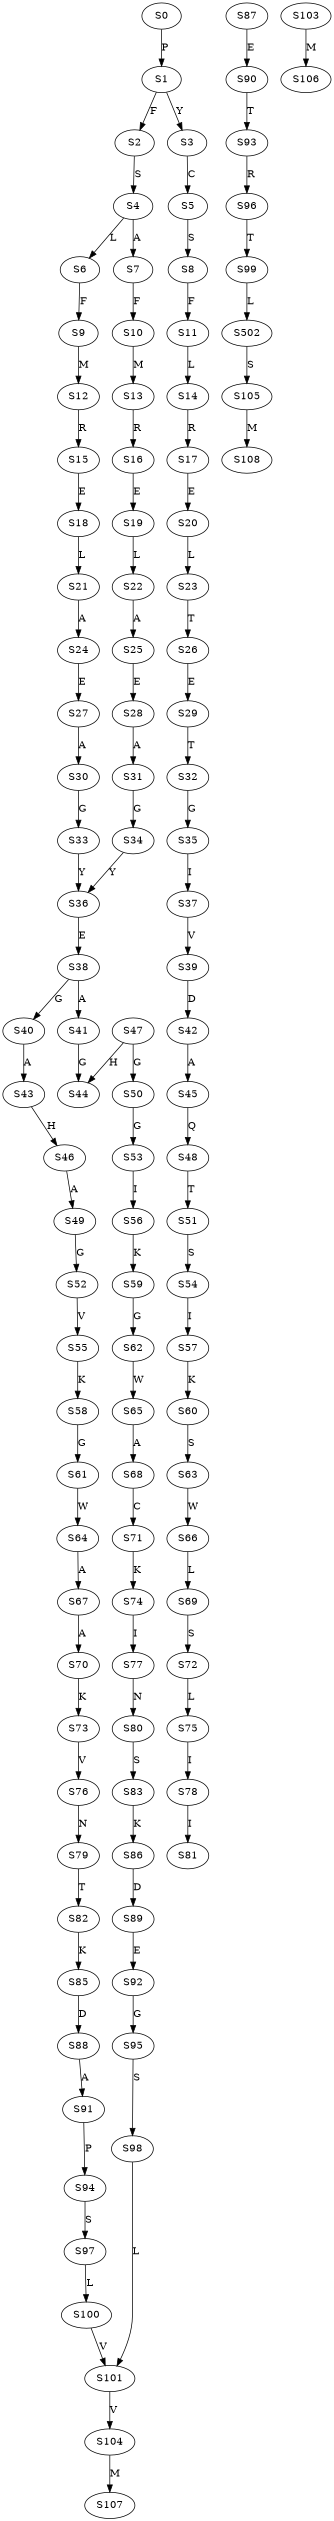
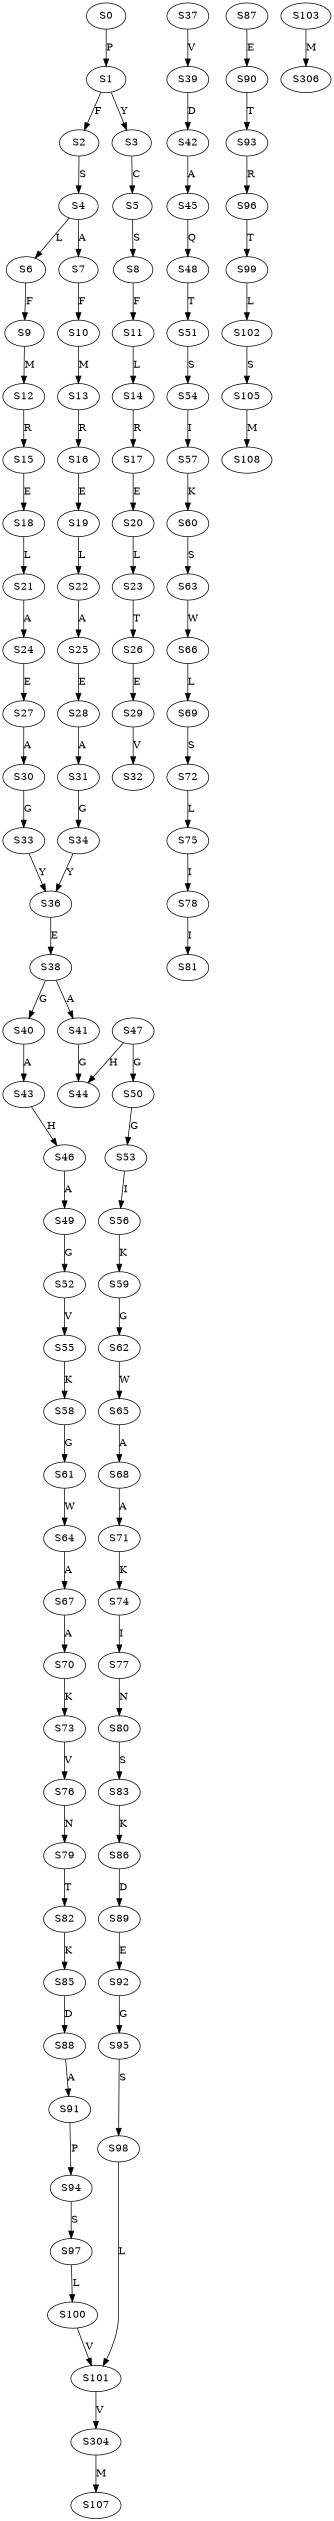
(306, 79) -> (306, 79)
(247, 333) -> (247, 333)
(191, 746) -> (137, 746)
(188, 841) -> none
(137, 1507) -> (123, 1507)
(110, 2442) -> (96, 2442)
